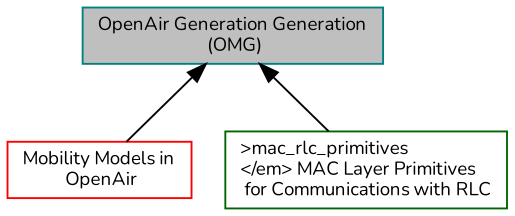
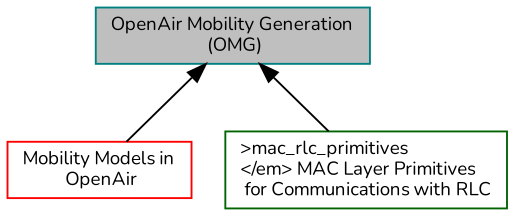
(233, 36) -> (233, 36)
